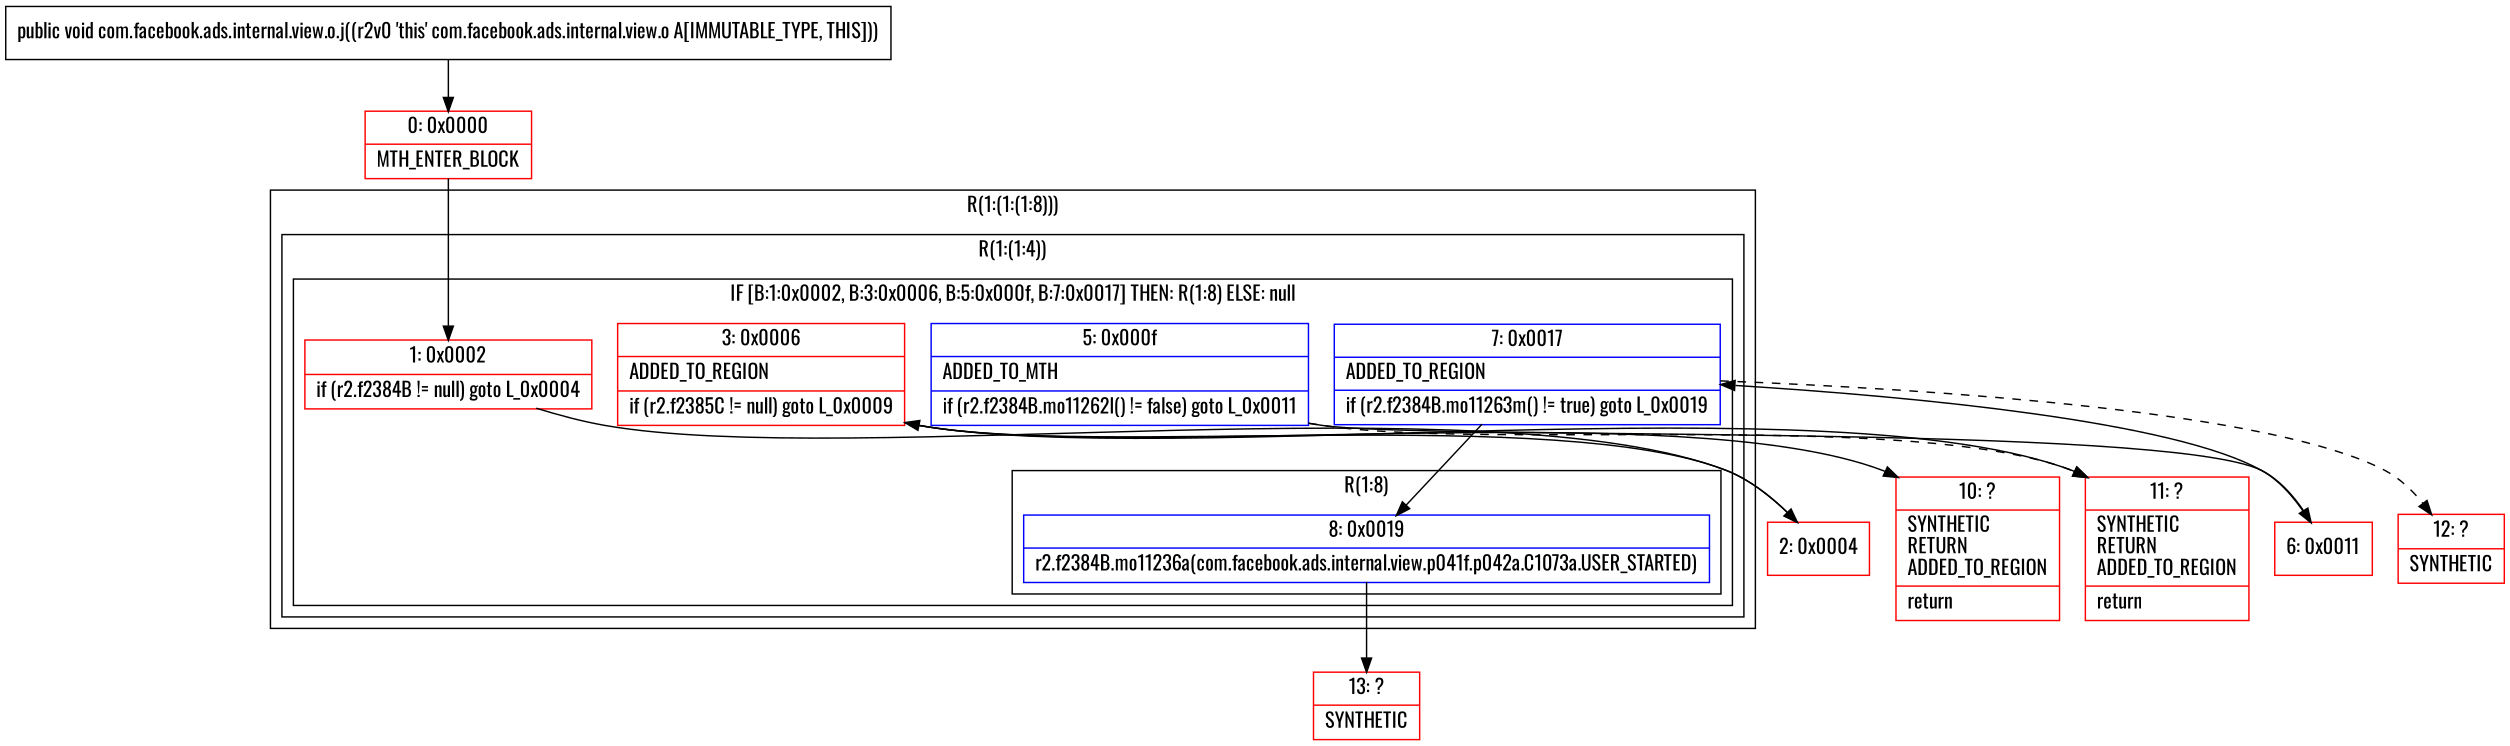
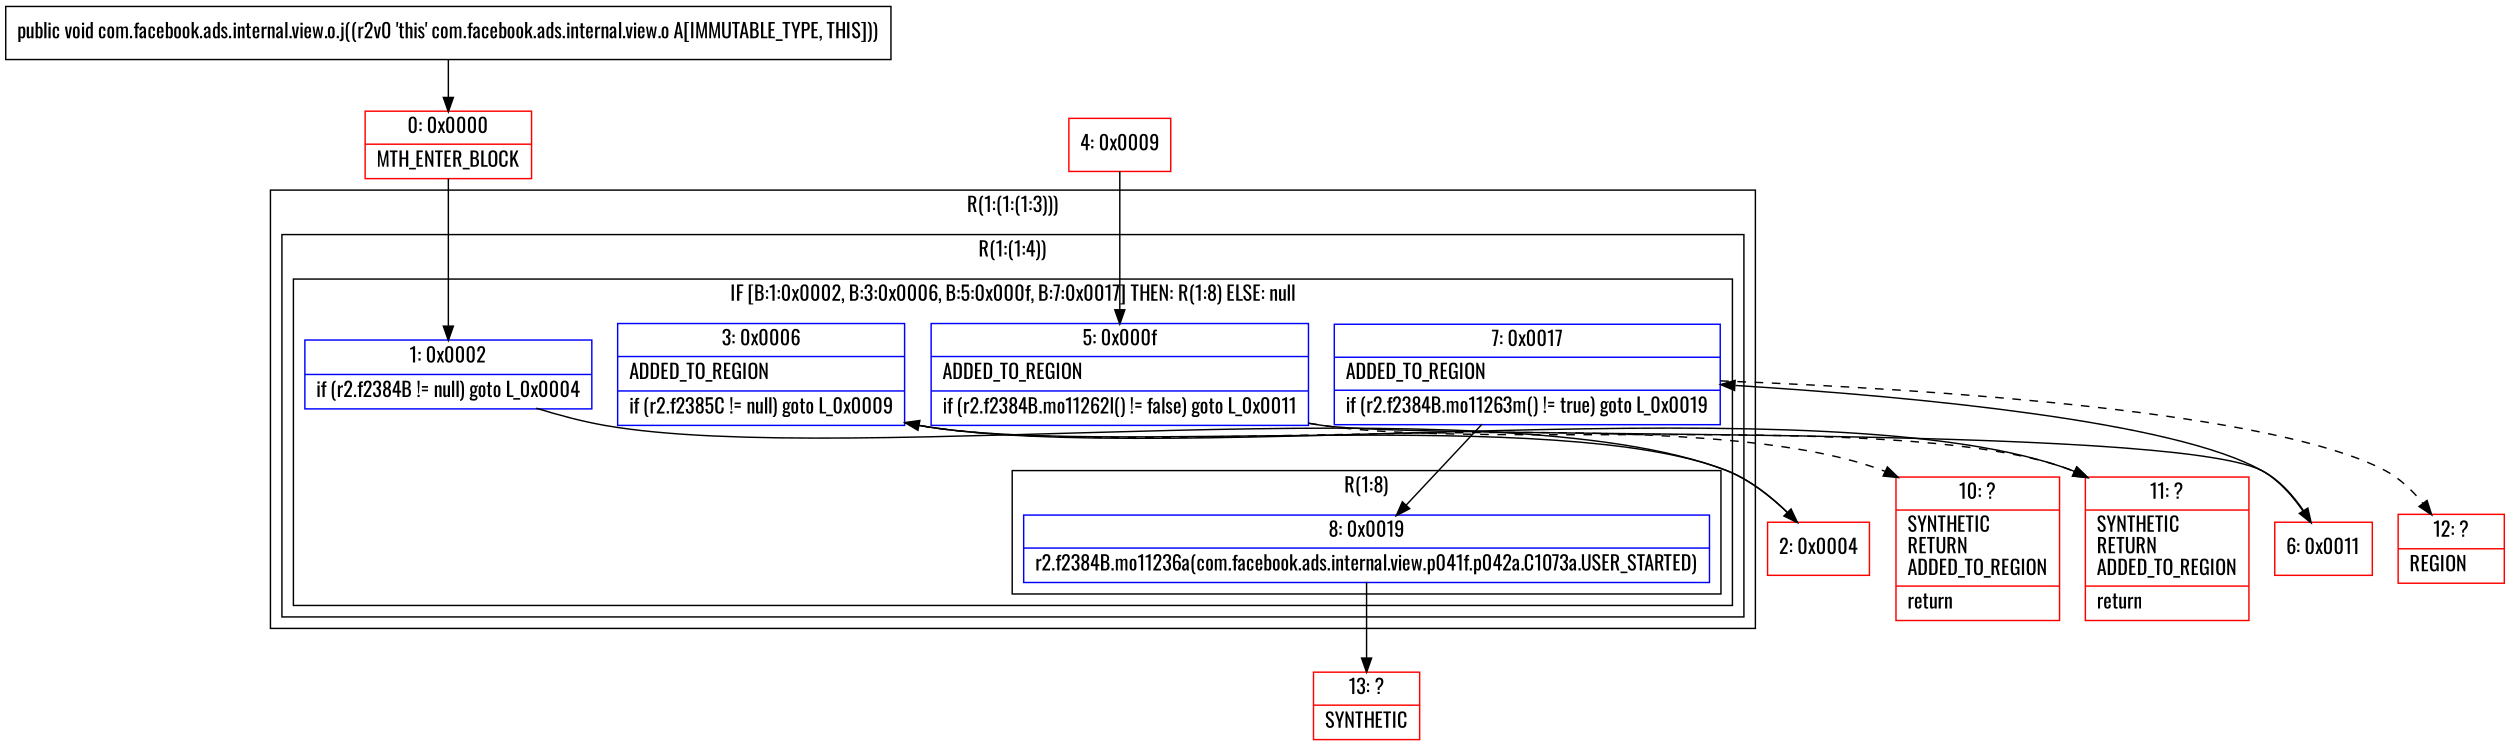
none -> (1120, 145)
(1013, 207) -> (1013, 207)
(1001, 373) -> (1013, 373)
(448, 374) -> (448, 374)
(761, 374) -> (761, 374)
(1396, 434) -> (1396, 434)
(2451, 565) -> (2438, 565)
